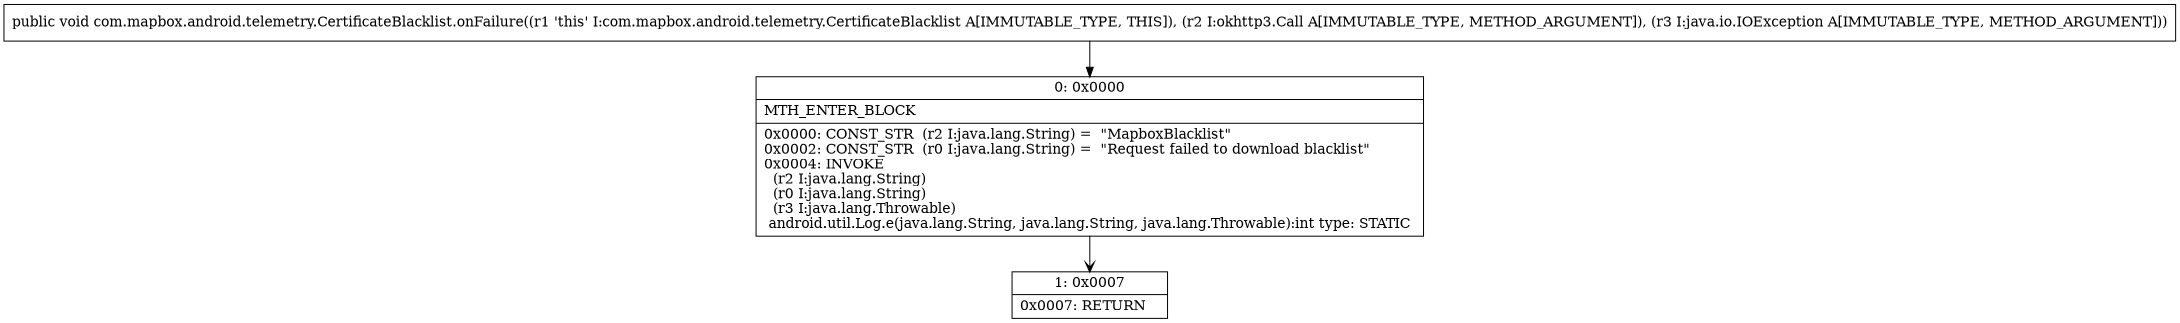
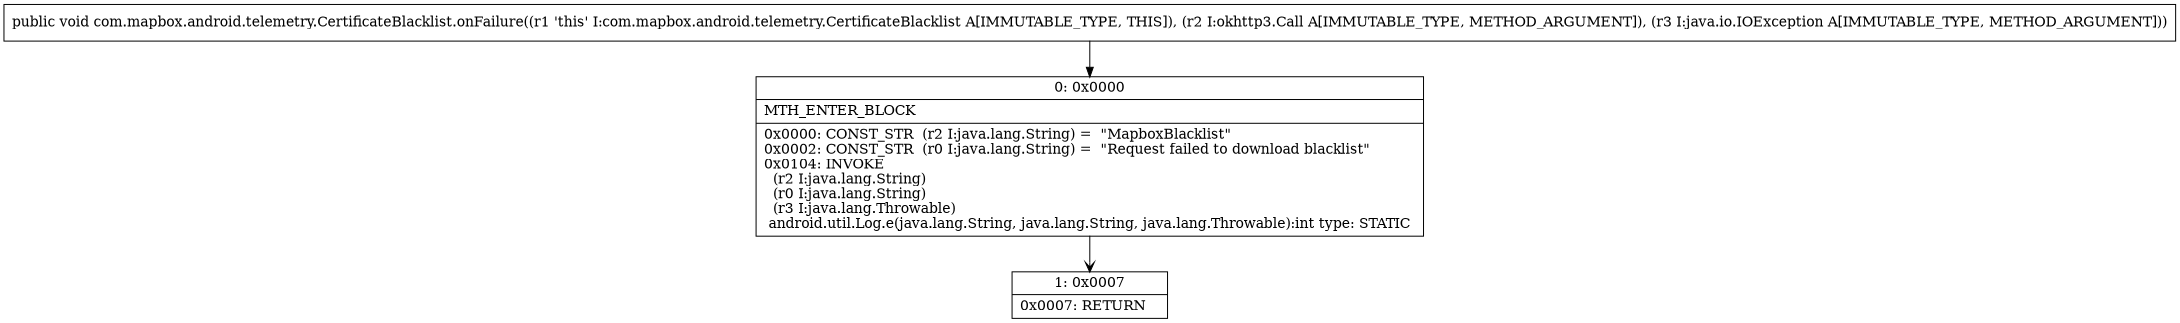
(829, 164) -> (829, 164)
